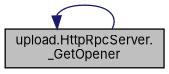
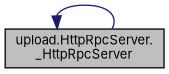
(85, 48) -> (85, 48)
